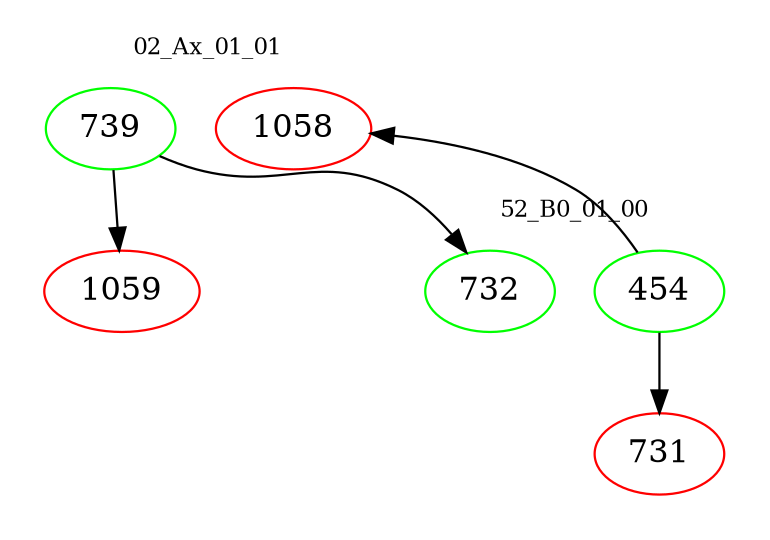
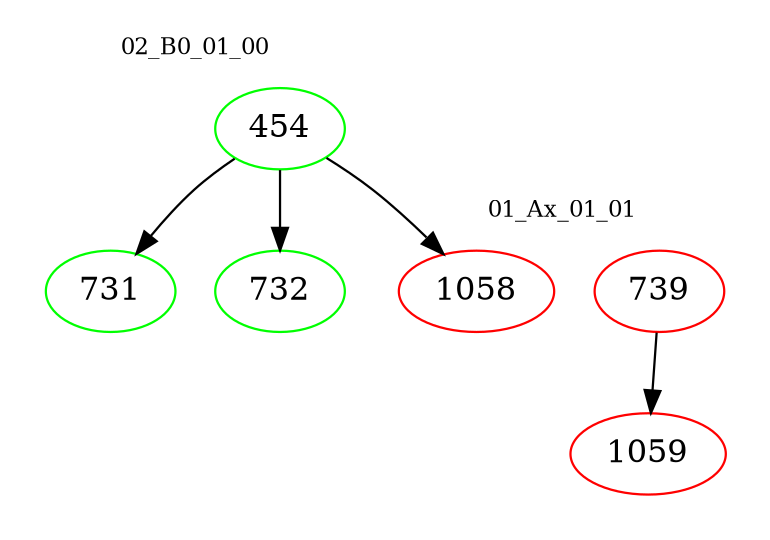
(208, 49) -> (562, 211)
(111, 129) -> (659, 291)
(314, 172) -> (280, 199)
(575, 211) -> (195, 49)
(659, 454) -> (111, 291)
